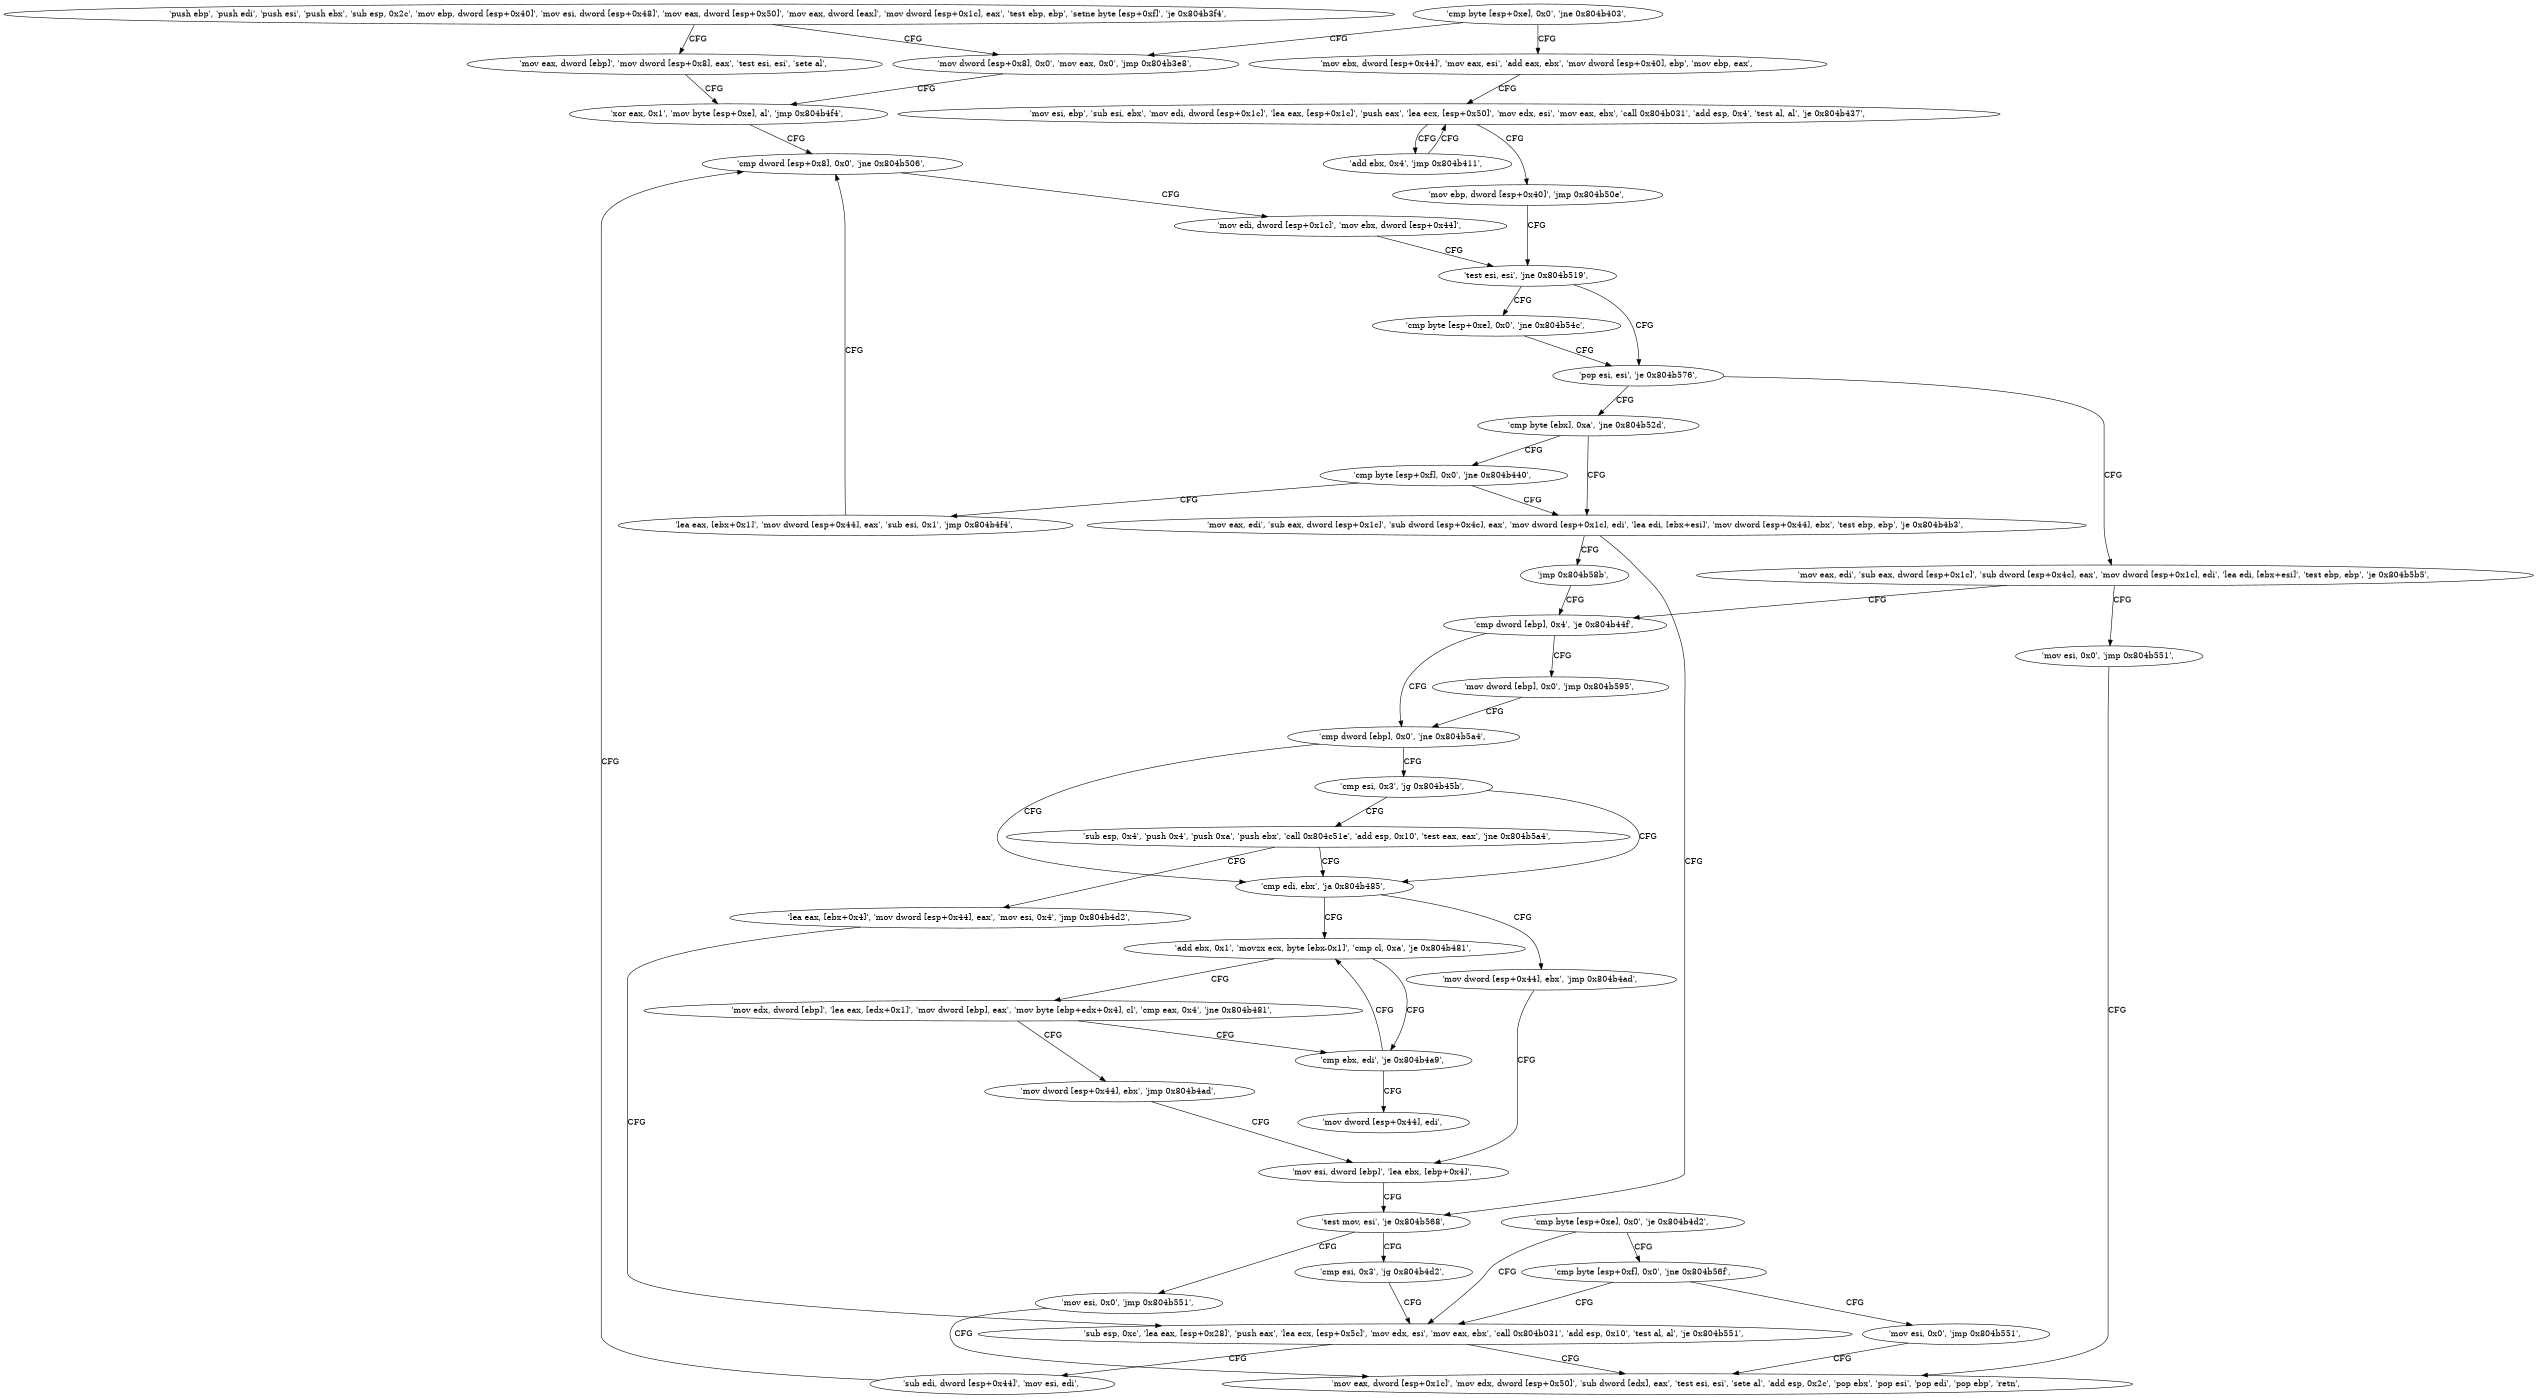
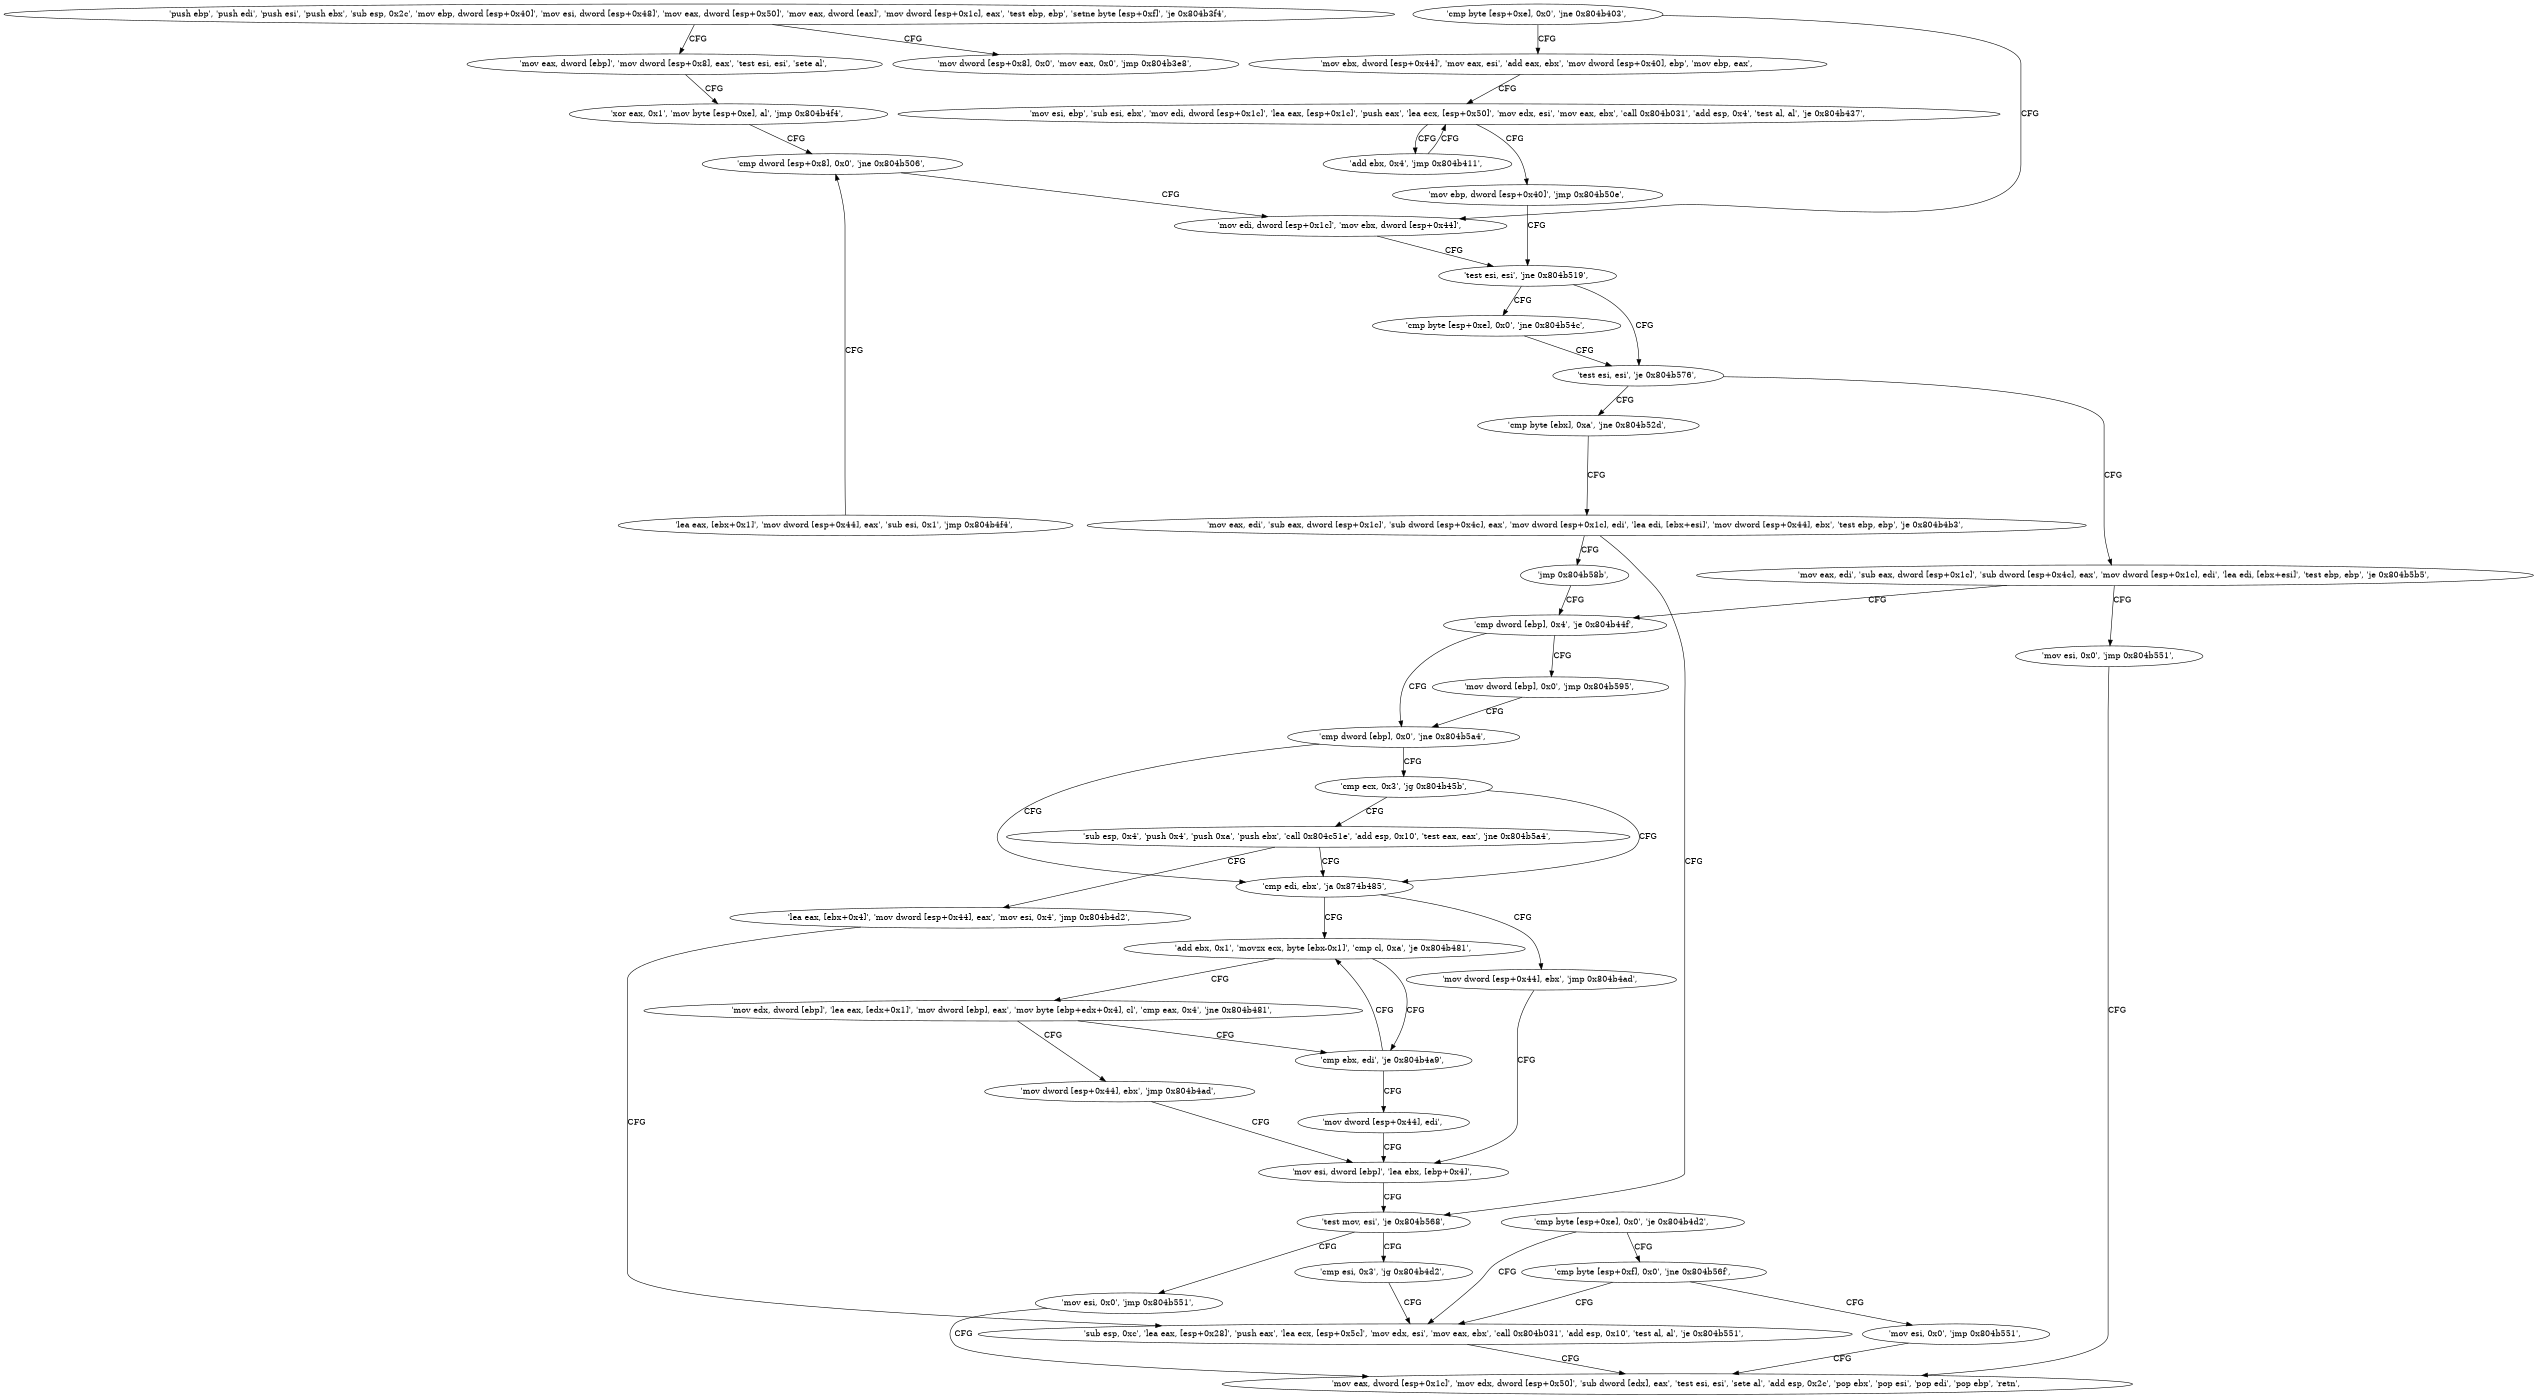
(1309, 39) -> (1985, 199)
(900, 89) -> none
(1638, 376) -> (1638, 376)
(1444, 476) -> none
(1404, 787) -> (1404, 787)
(1325, 887) -> (1325, 887)
none -> (1384, 1145)
(992, 1384) -> none
